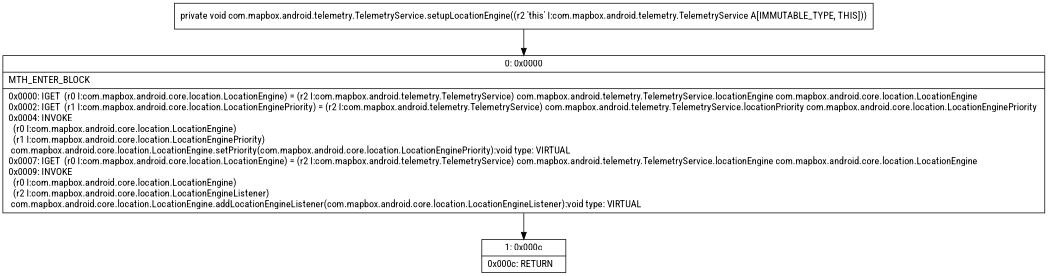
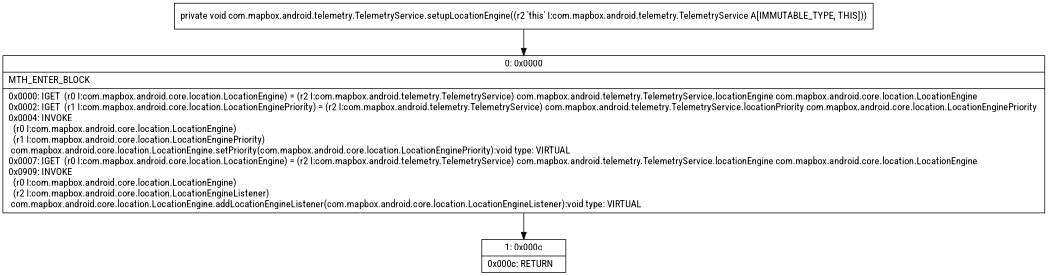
(43, 172) -> (43, 172)
